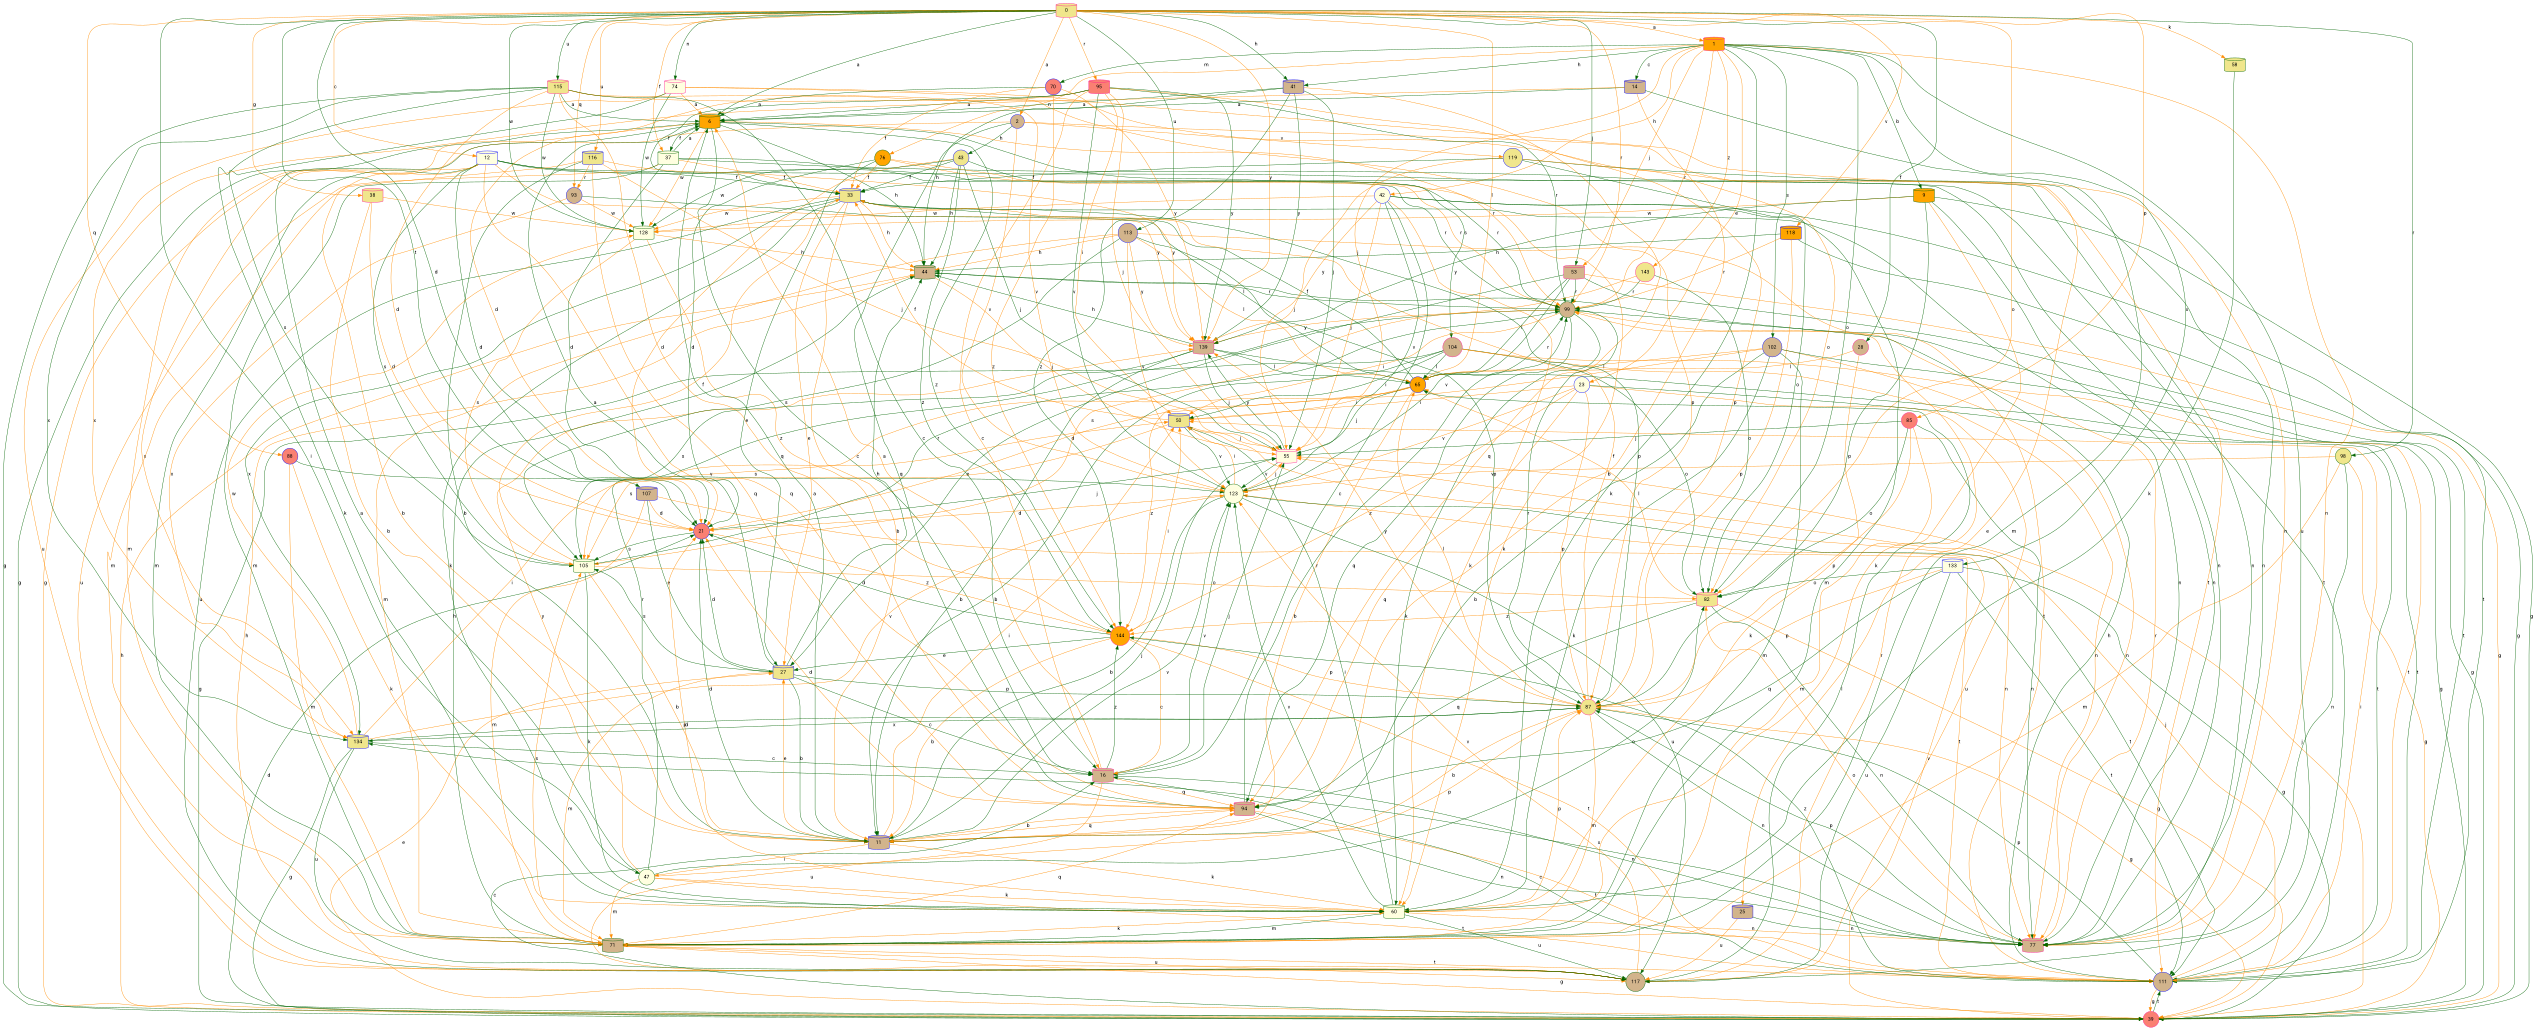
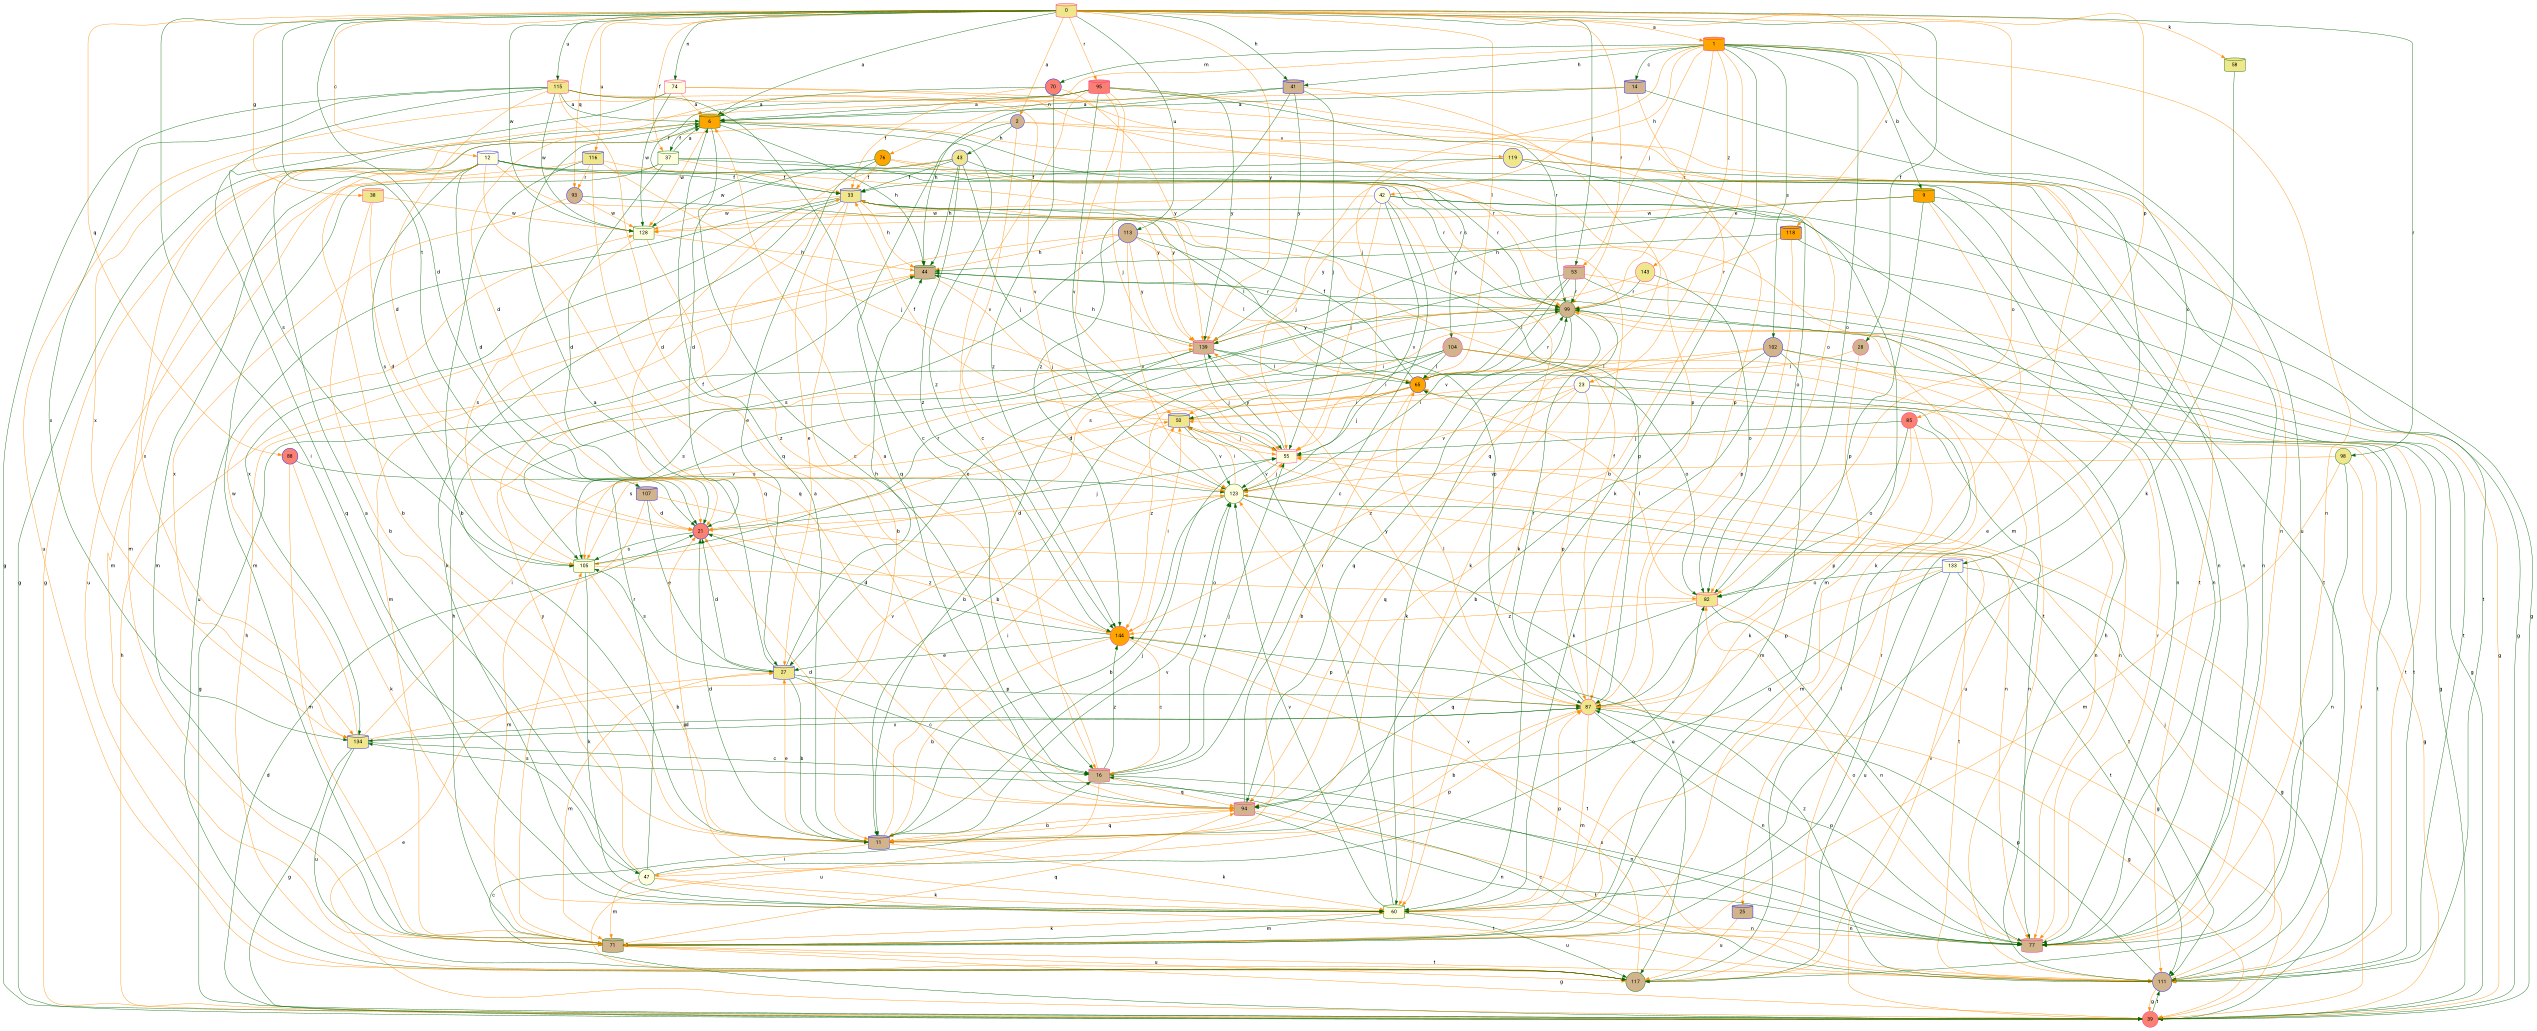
(992, 367) -> (992, 367)
(345, 513) -> (347, 513)
